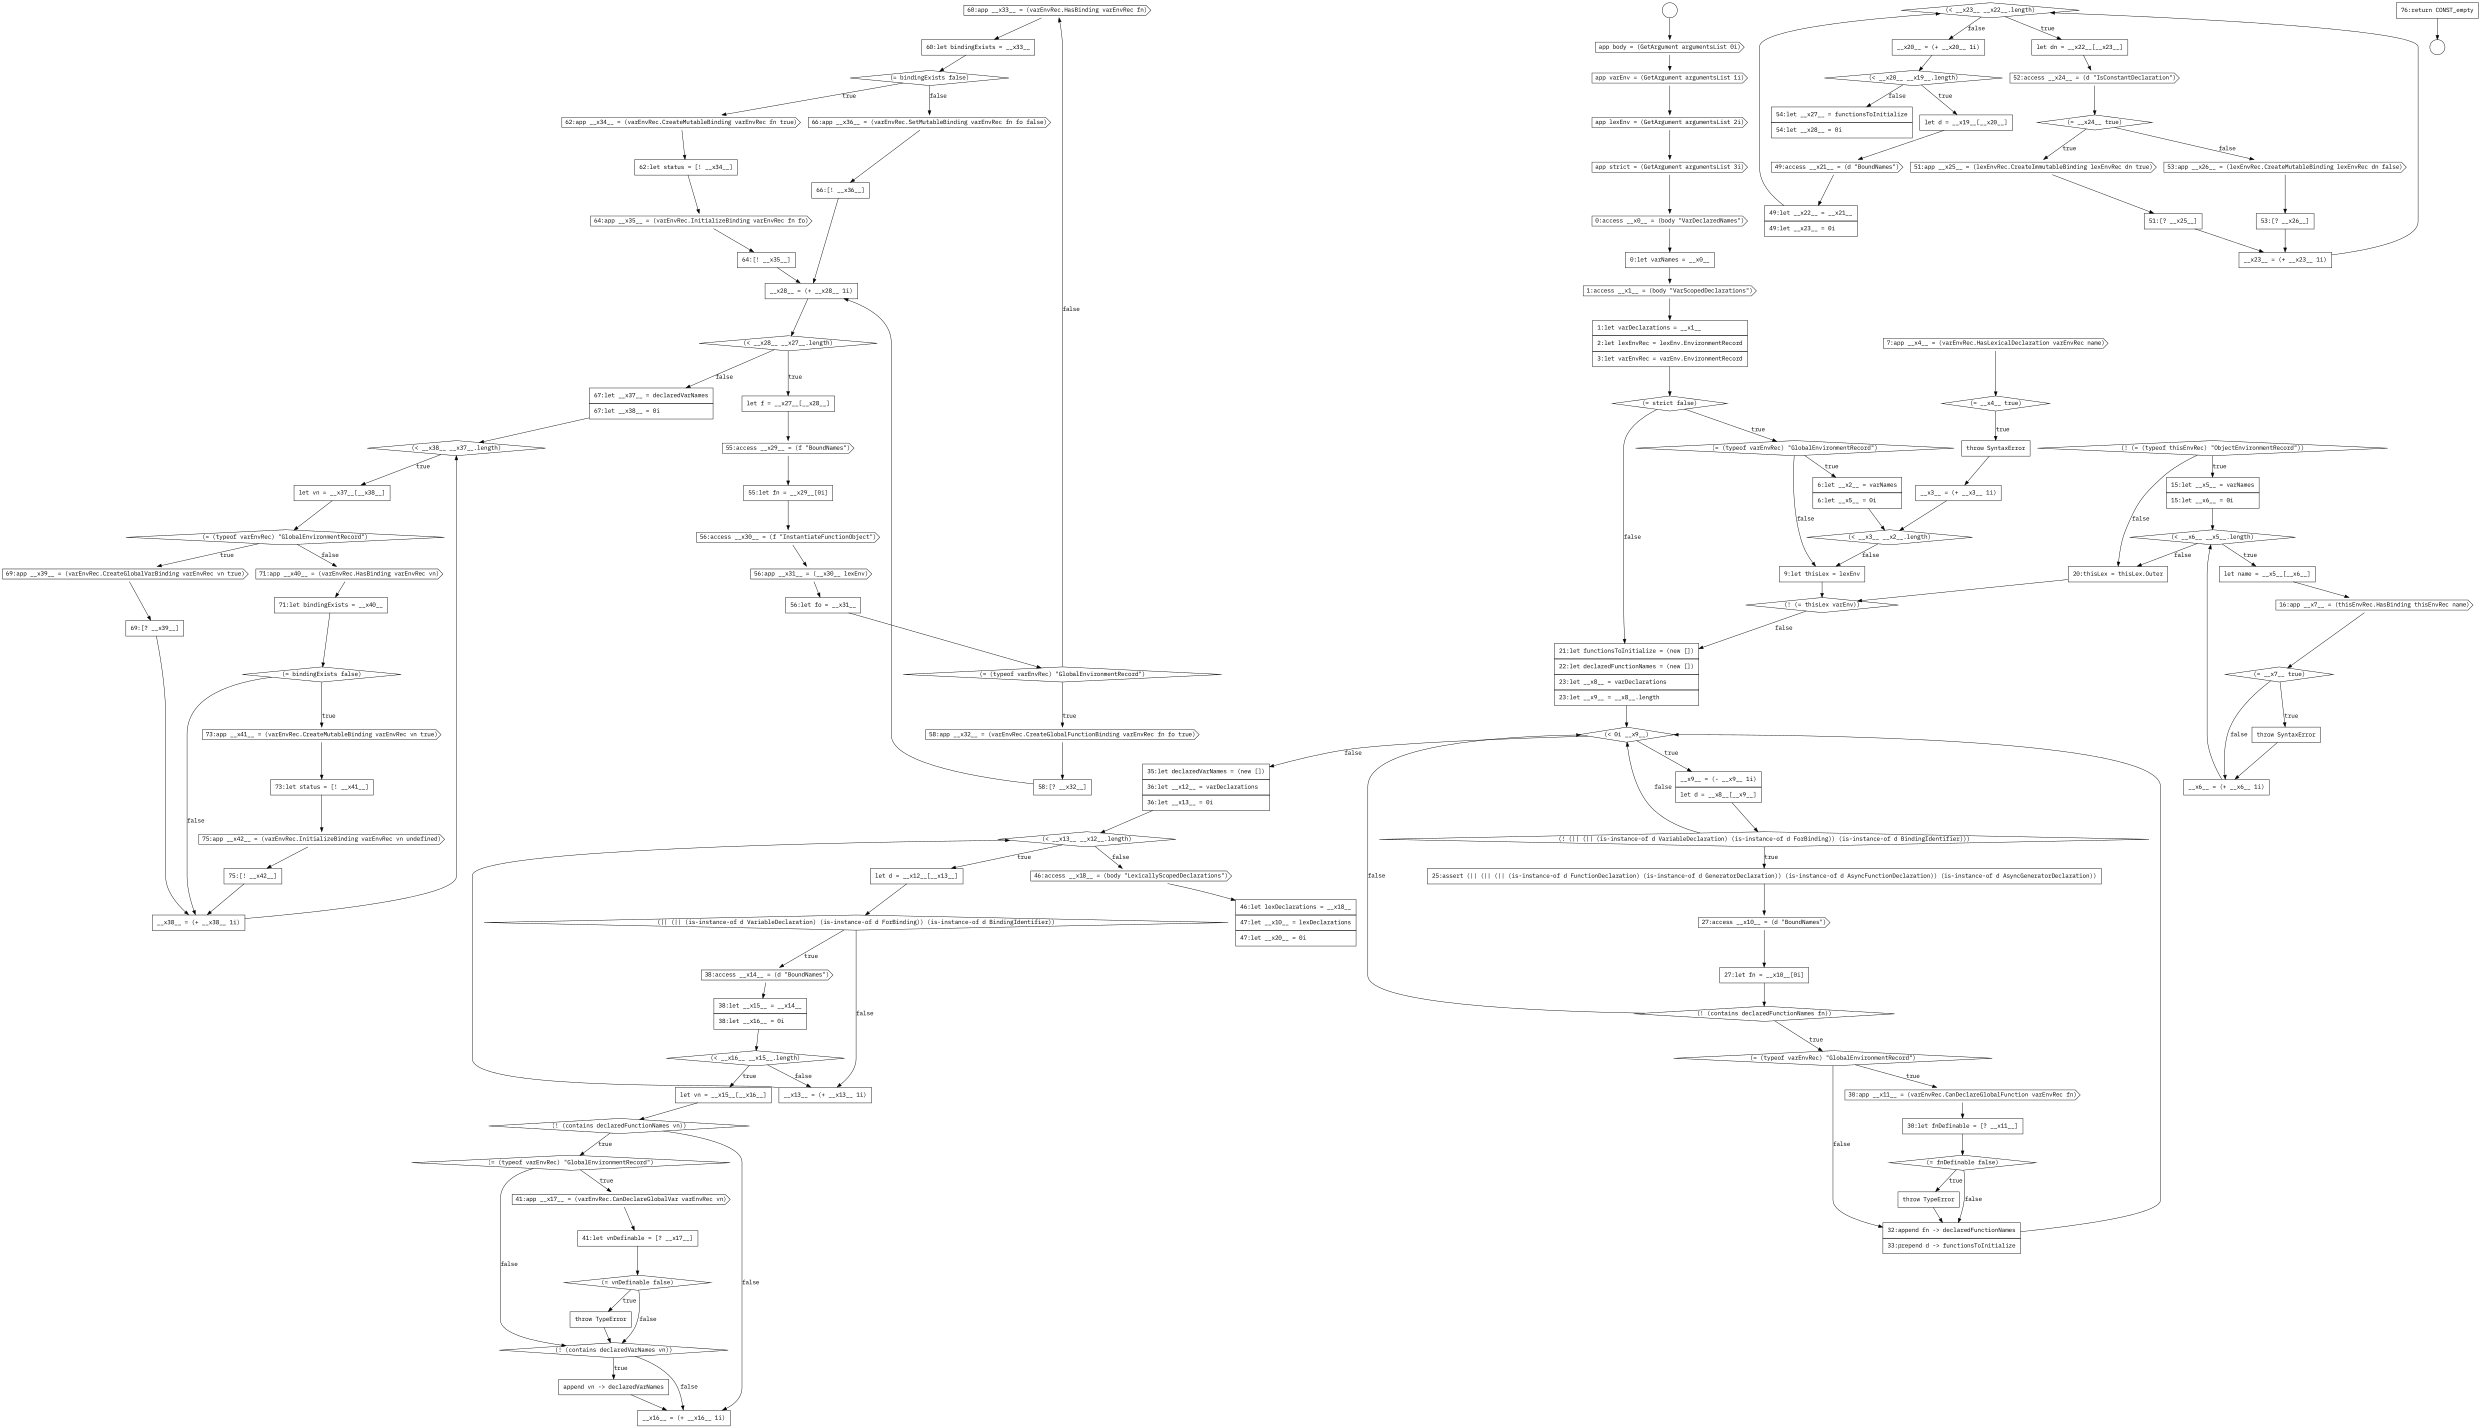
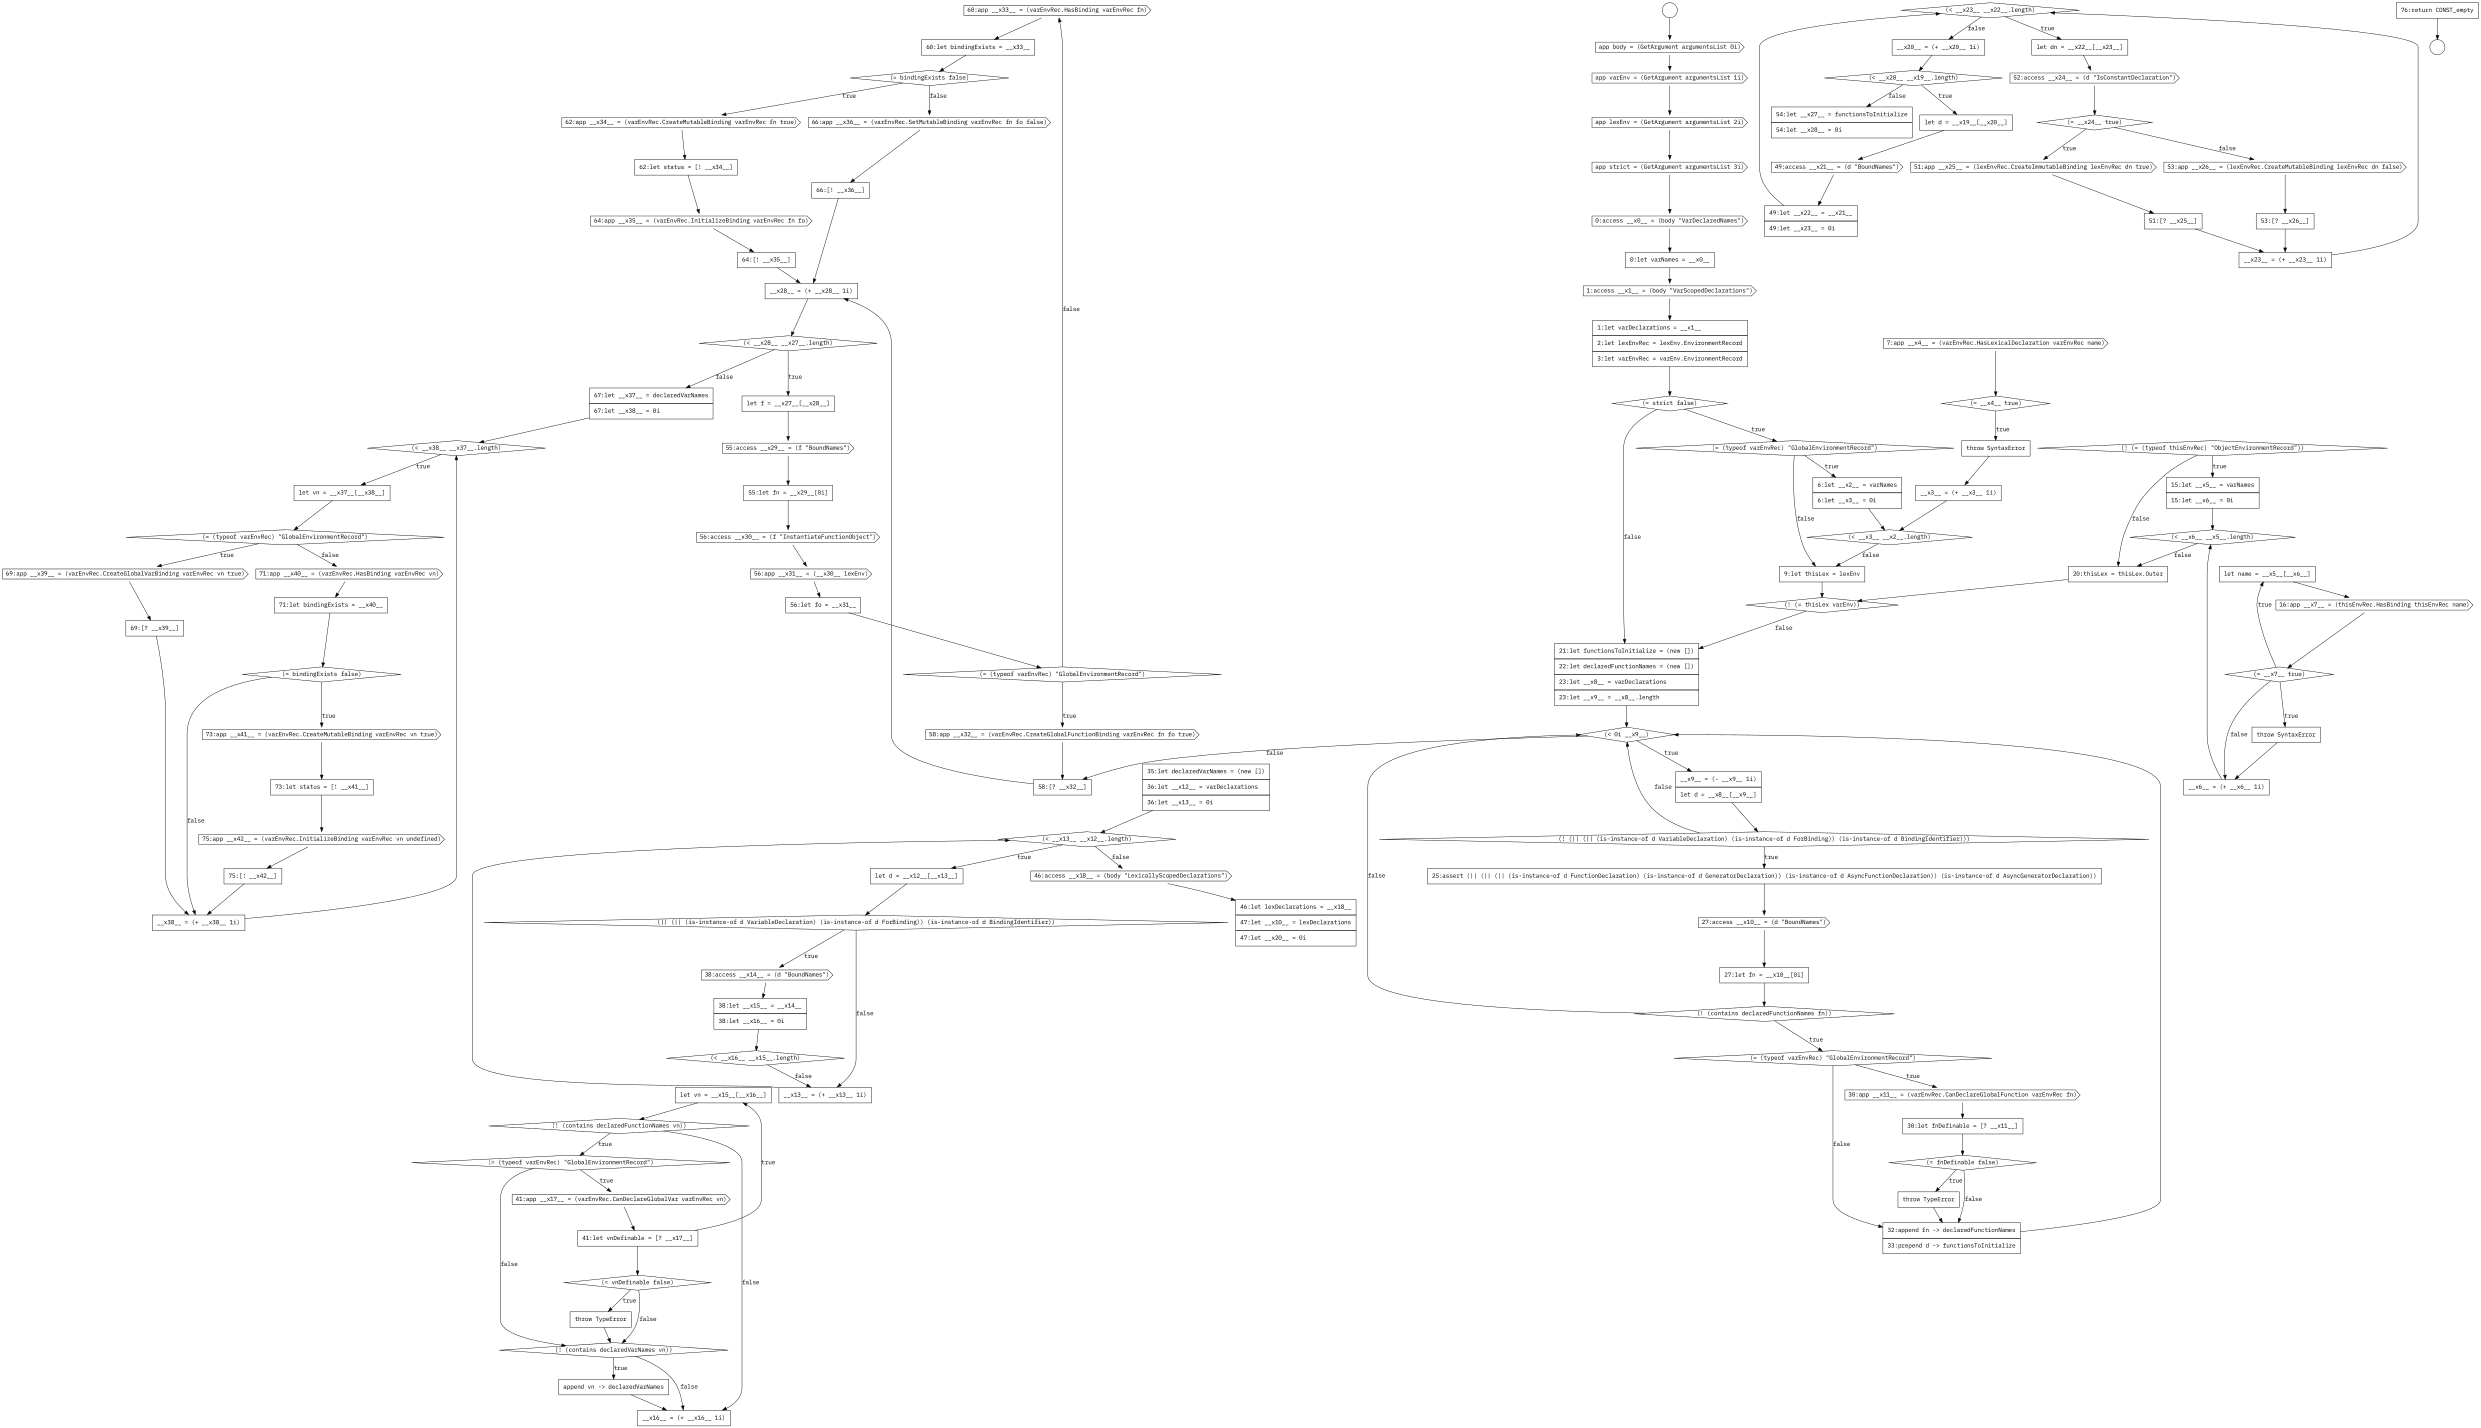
(1847, 500) -> (1847, 500)
(2237, 554) -> (2261, 627)
(1430, 743) -> (1336, 746)
(741, 1075) -> (761, 1188)
